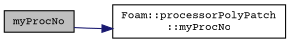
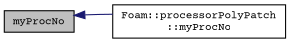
(88, 28) -> (99, 14)
